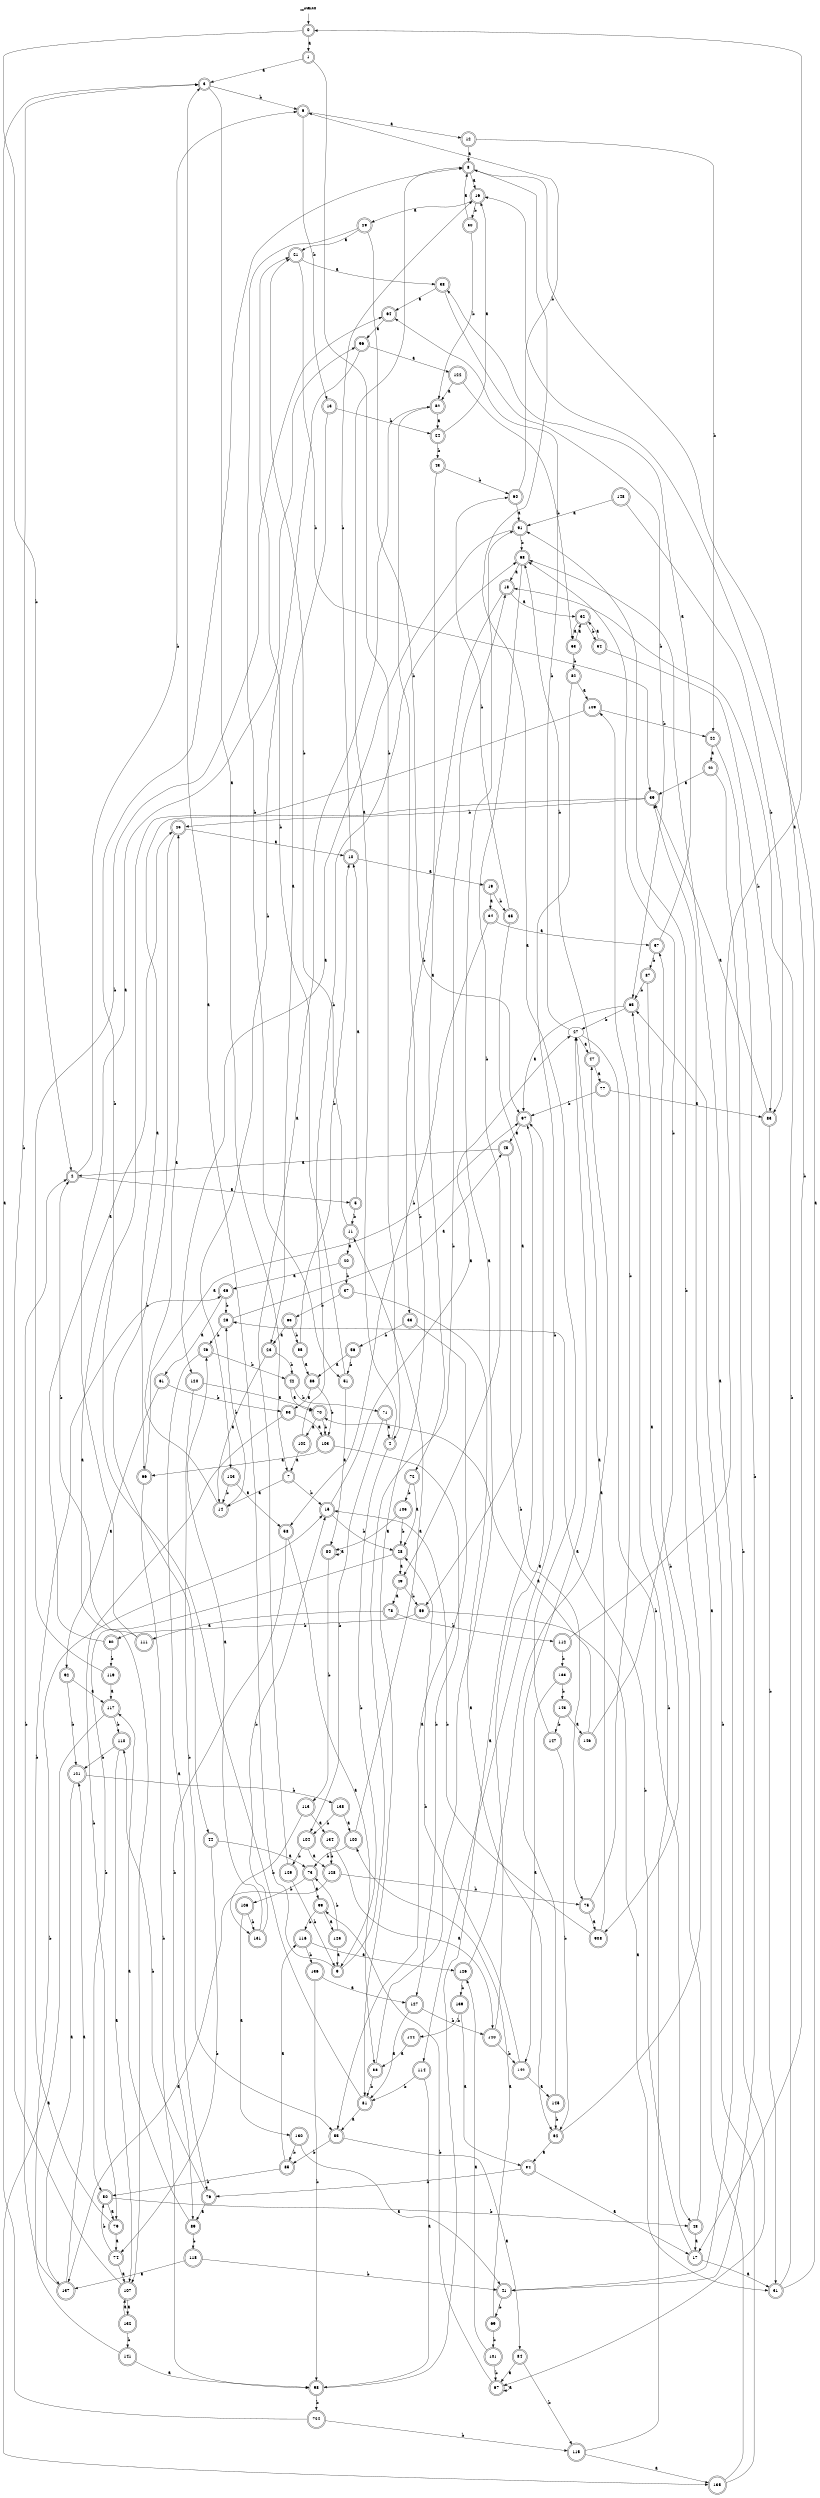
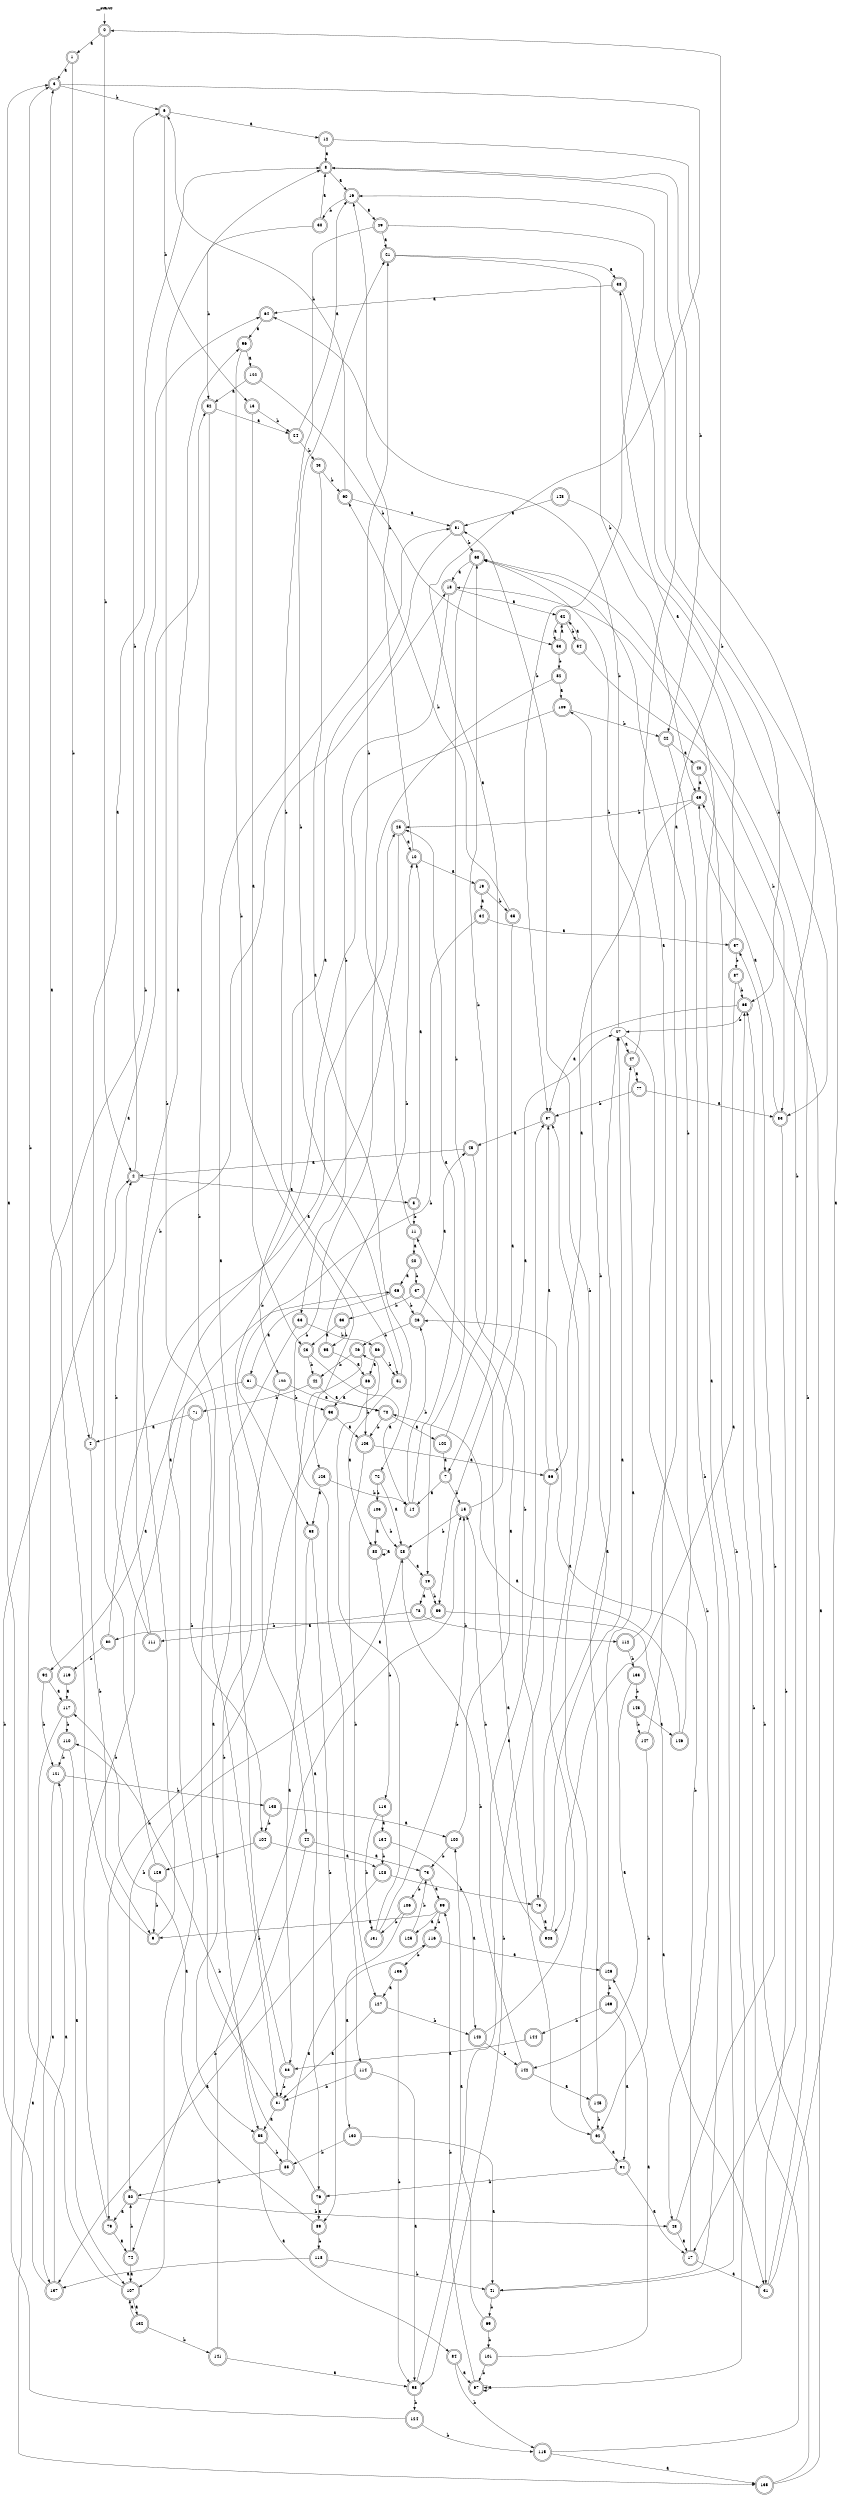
(337, 1955) -> (300, 1926)
(316, 2419) -> (415, 2419)
